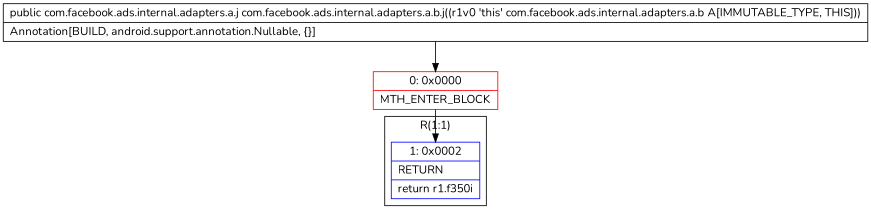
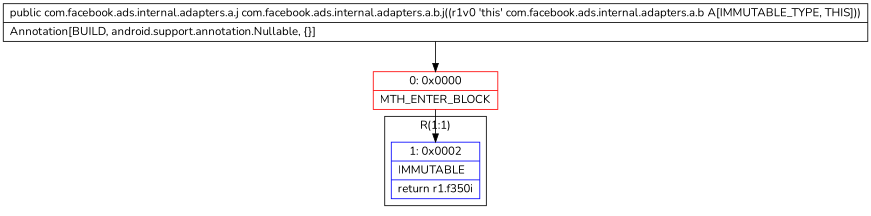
(421, 170) -> (431, 170)
